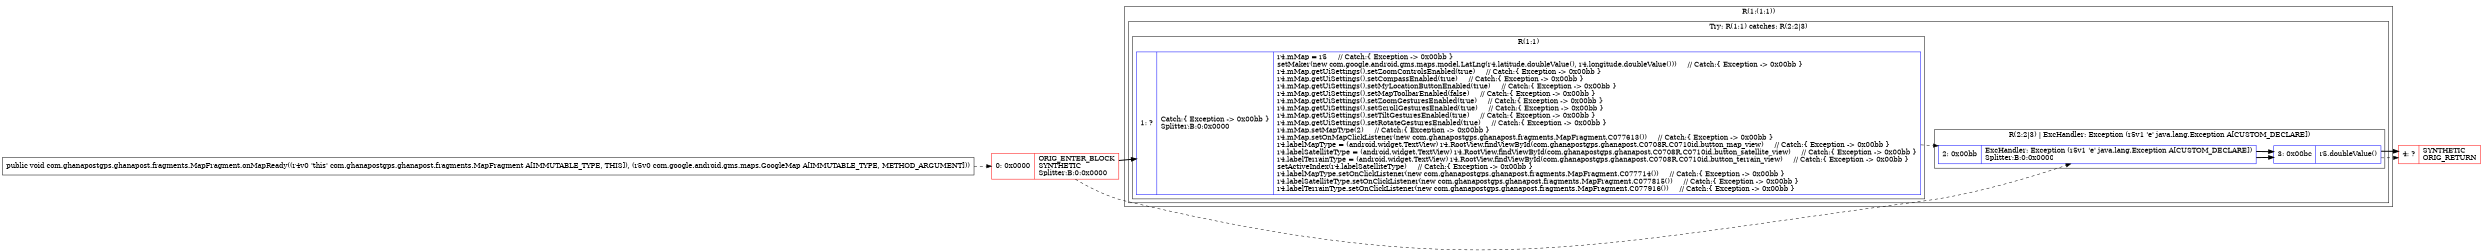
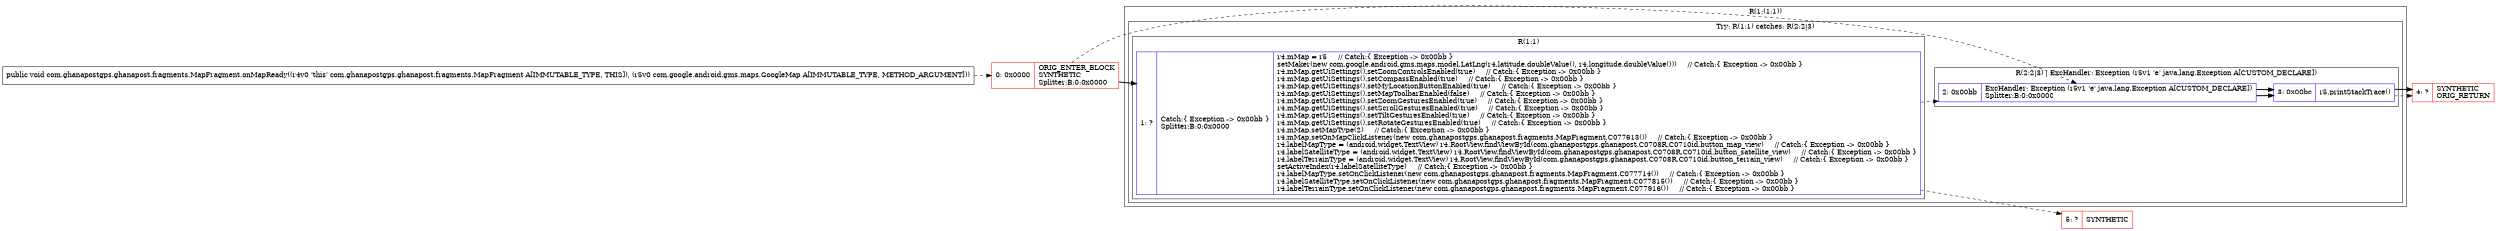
(2348, 154) -> (2355, 92)
none -> (2097, 220)
